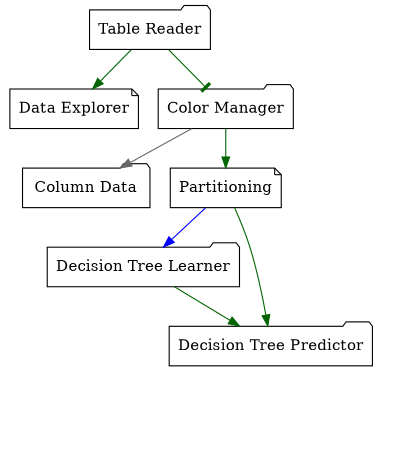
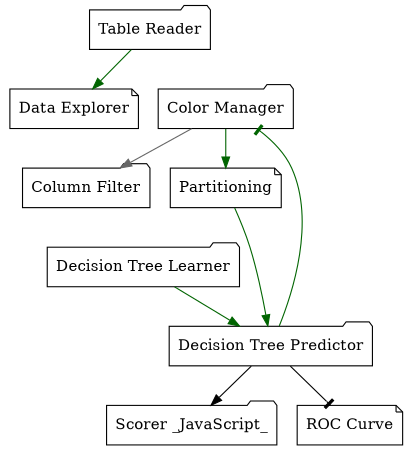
(186, 67) -> (302, 224)
(86, 188) -> (86, 188)
(189, 224) -> none
none -> (192, 425)
none -> (350, 425)
